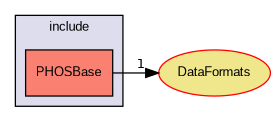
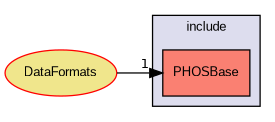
(131, 73) -> (133, 73)
